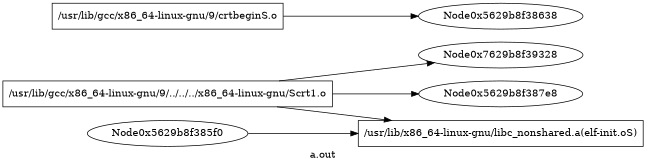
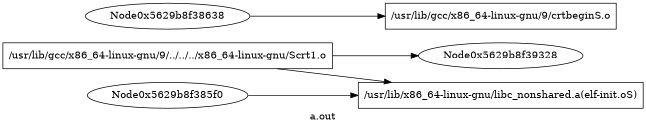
(347, 16) -> (314, 16)
(501, 55) -> (501, 56)
(501, 94) -> none
